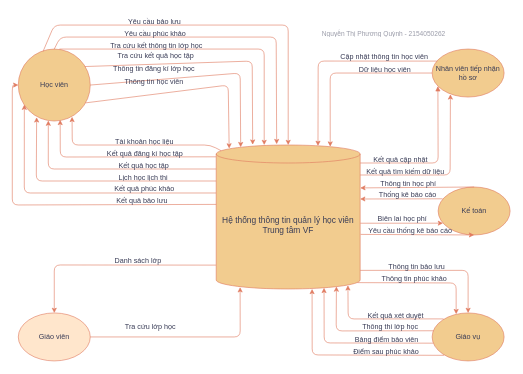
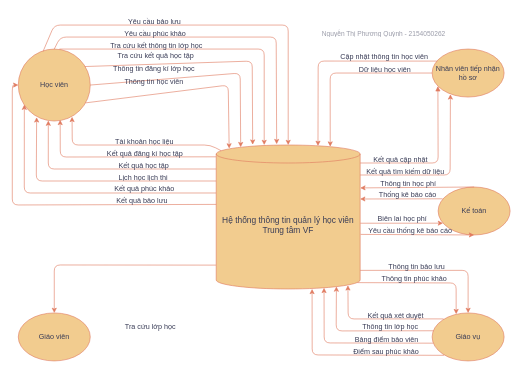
(139, 261) -> none
(391, 327) -> (391, 327)
(239, 335) -> none
(54, 337) -> (54, 337)
